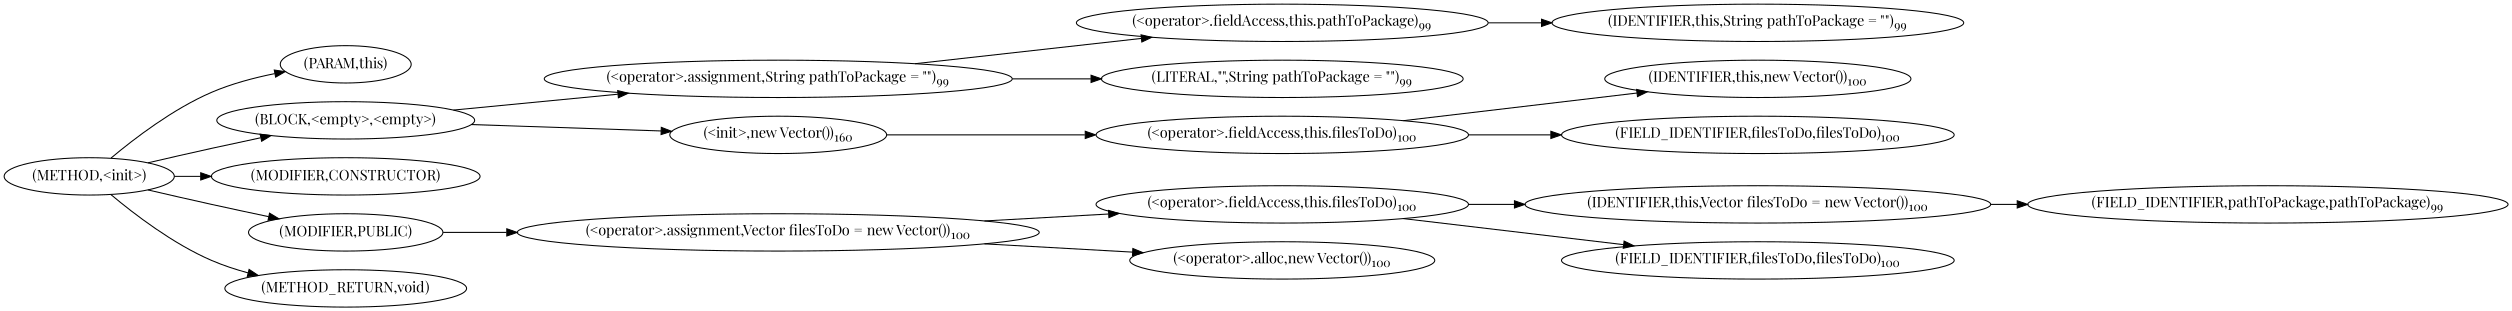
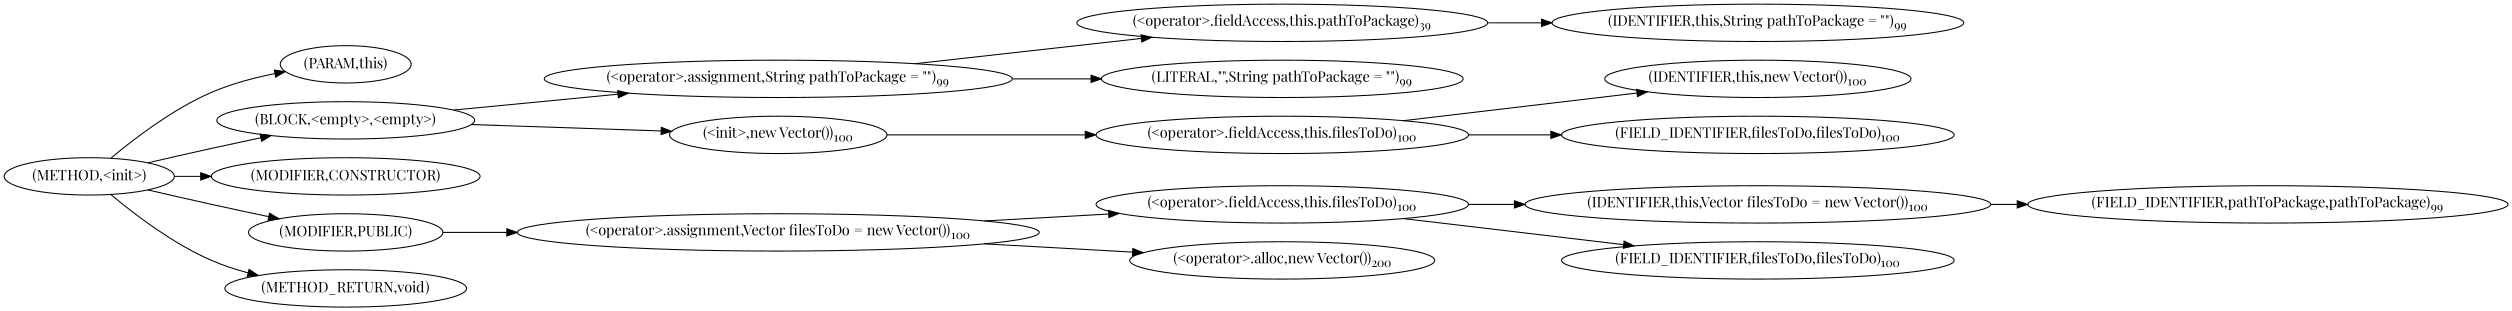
(1425, 21) -> (1425, 21)
(844, 133) -> (844, 133)
(1381, 259) -> (1381, 259)
